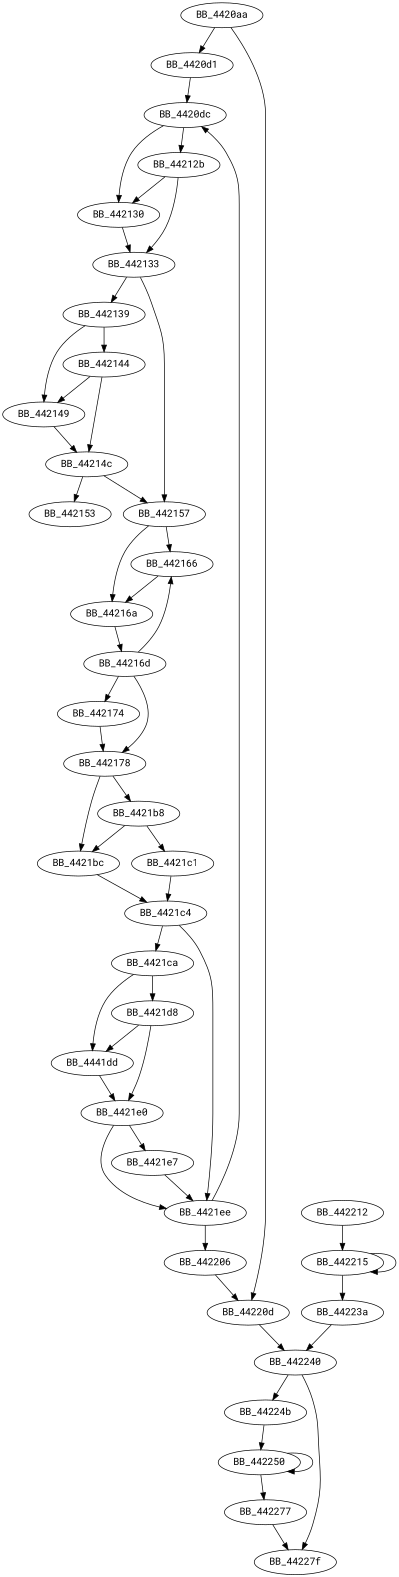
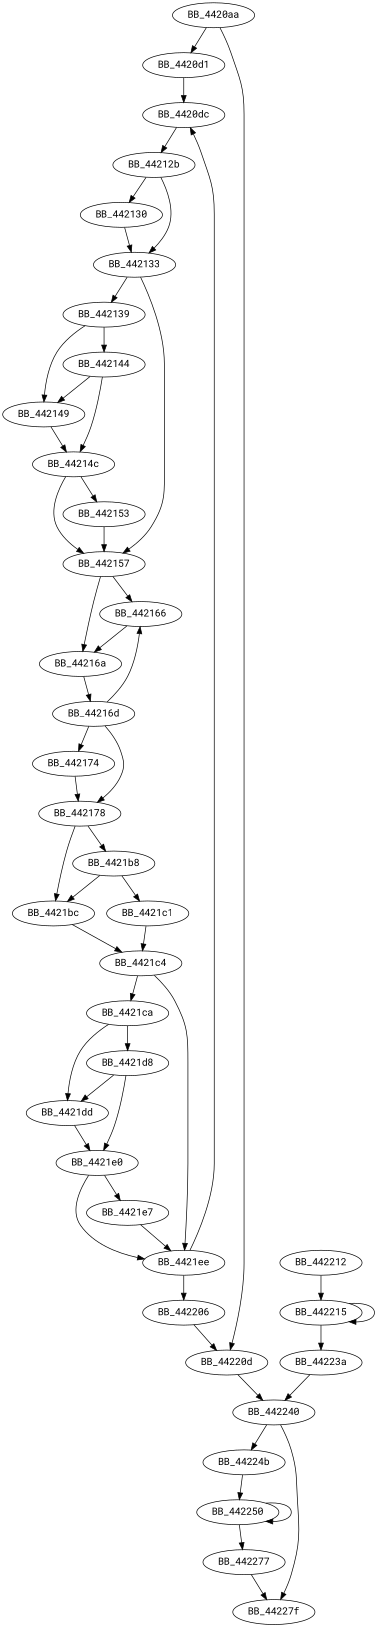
(131, 154) -> none
none -> (104, 536)
(92, 1063) -> (67, 1113)
